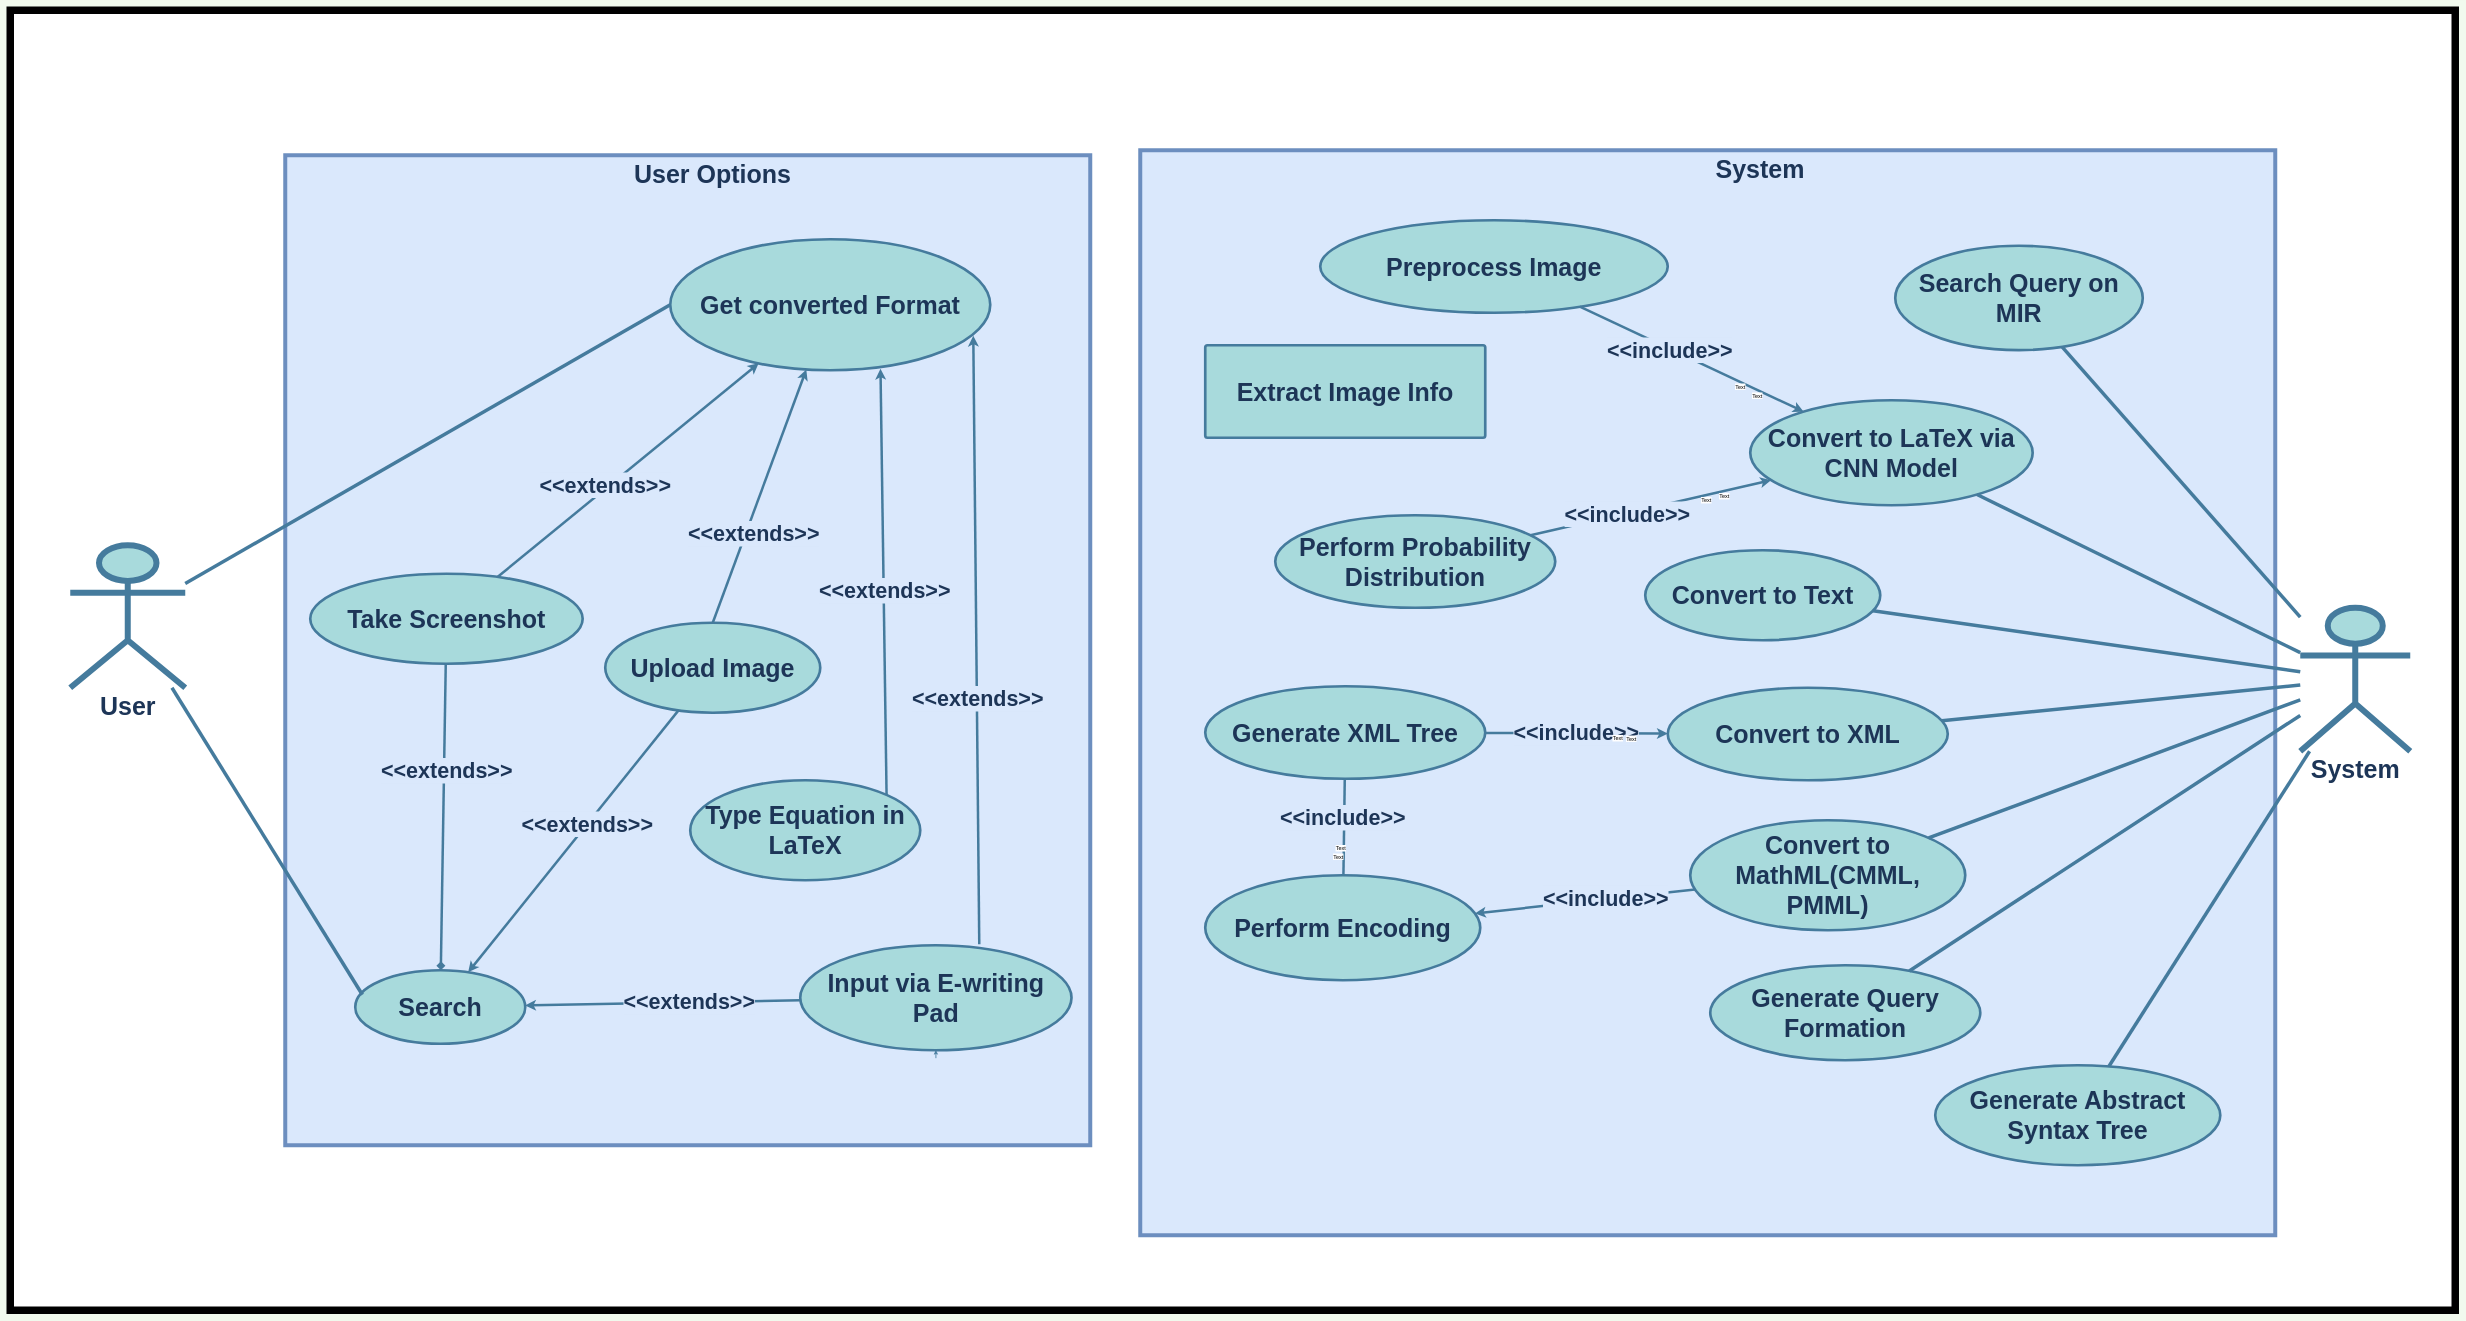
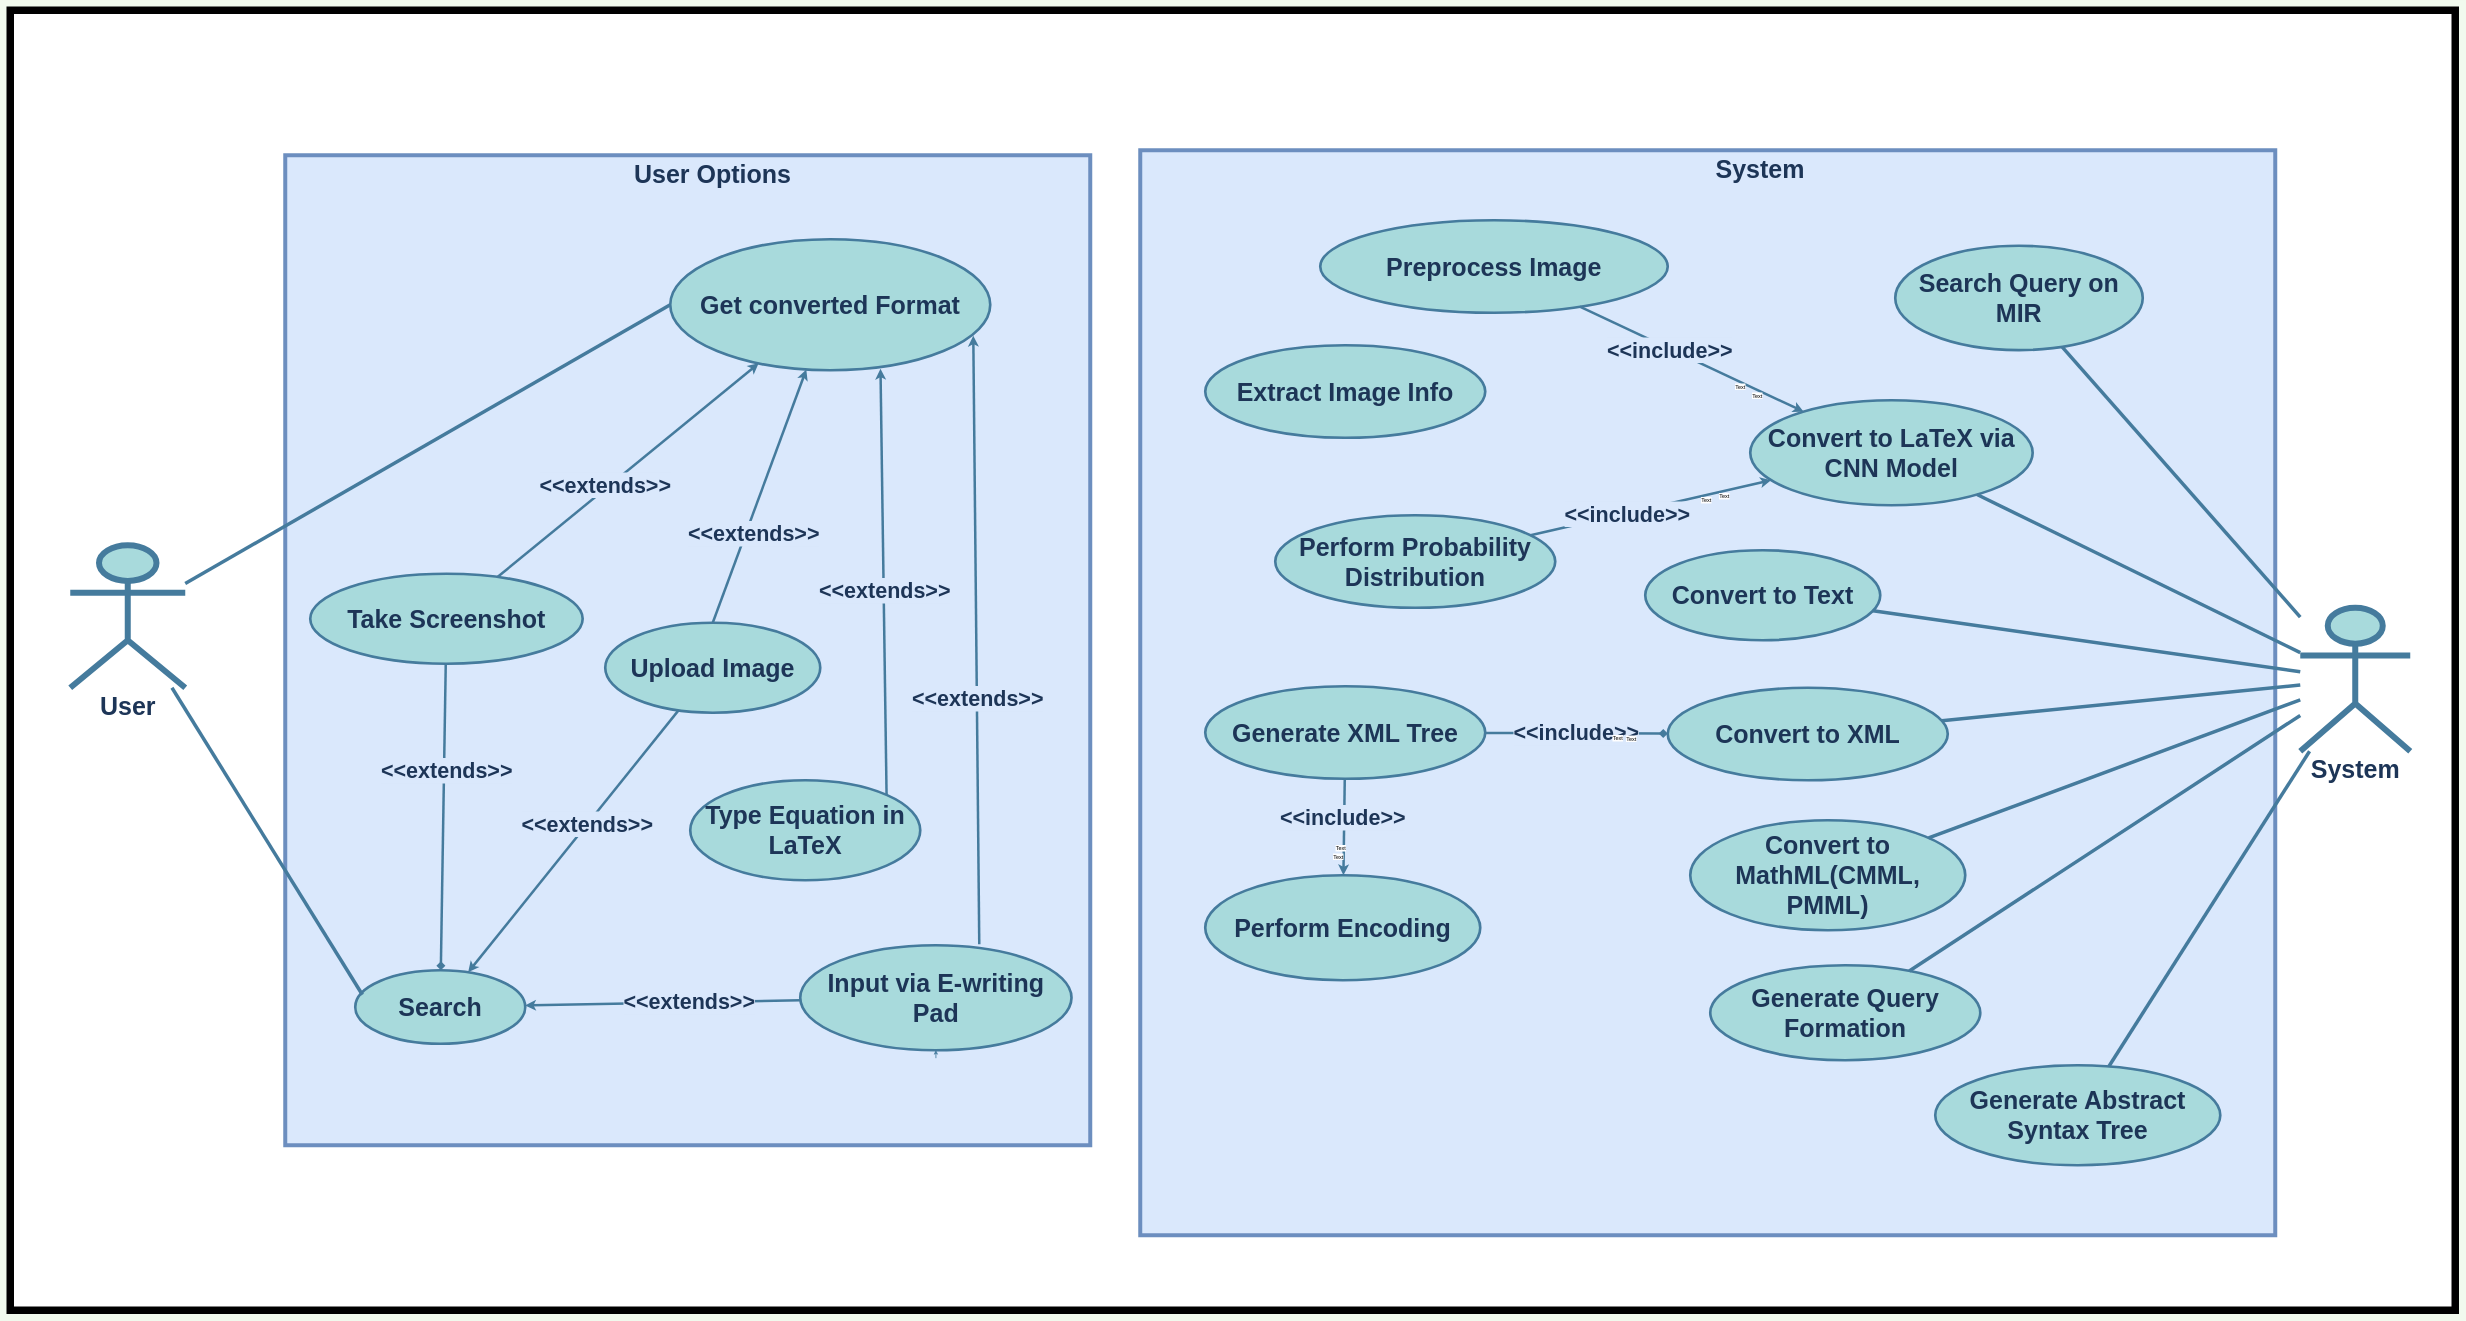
(1345, 392) -> (1345, 392)
(1658, 734) -> (1658, 734)
(1344, 868) -> (1344, 866)
(1588, 901) -> none
